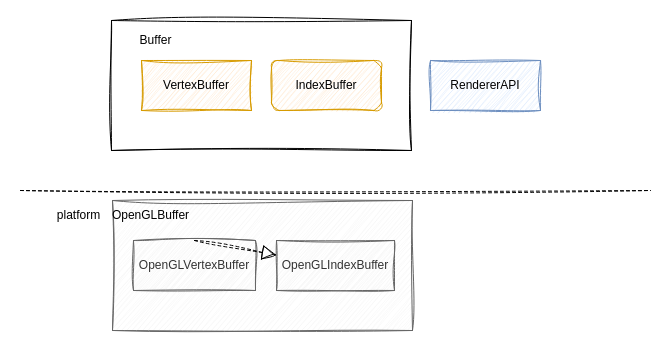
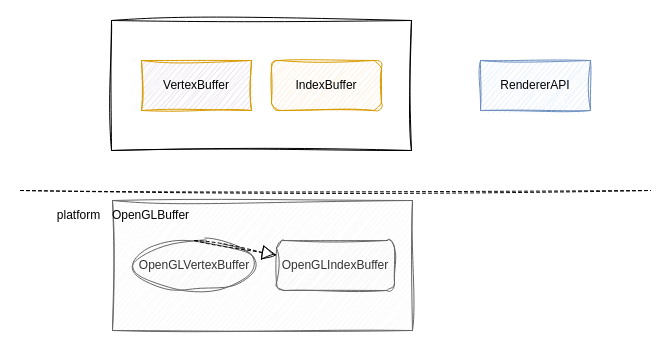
(156, 41) -> none
(197, 86) -> (197, 86)
(486, 86) -> (536, 86)
(195, 266) -> (195, 266)
(336, 266) -> (336, 266)
